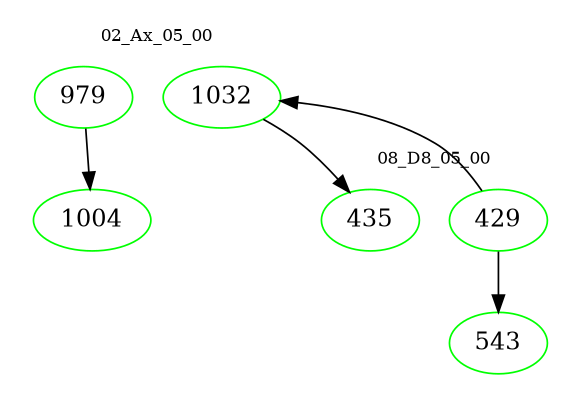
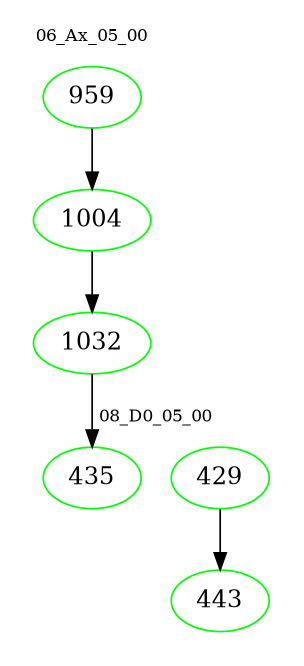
(157, 37) -> (92, 37)
(84, 97) -> (92, 97)
(400, 127) -> (92, 273)
(434, 160) -> (156, 417)
(498, 343) -> (220, 601)
